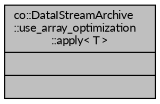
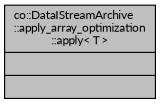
(75, 28) -> (80, 28)
